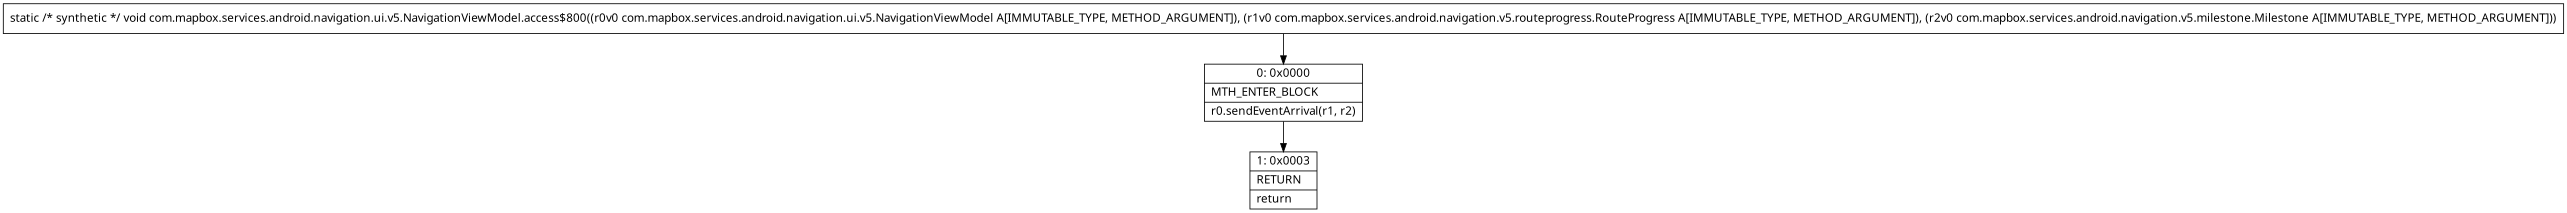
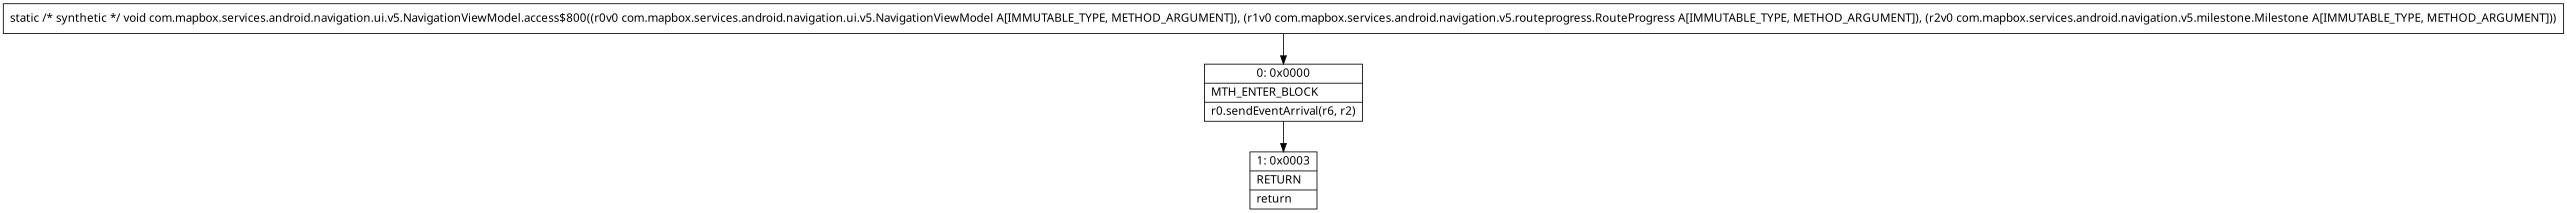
(1283, 111) -> (1283, 111)
